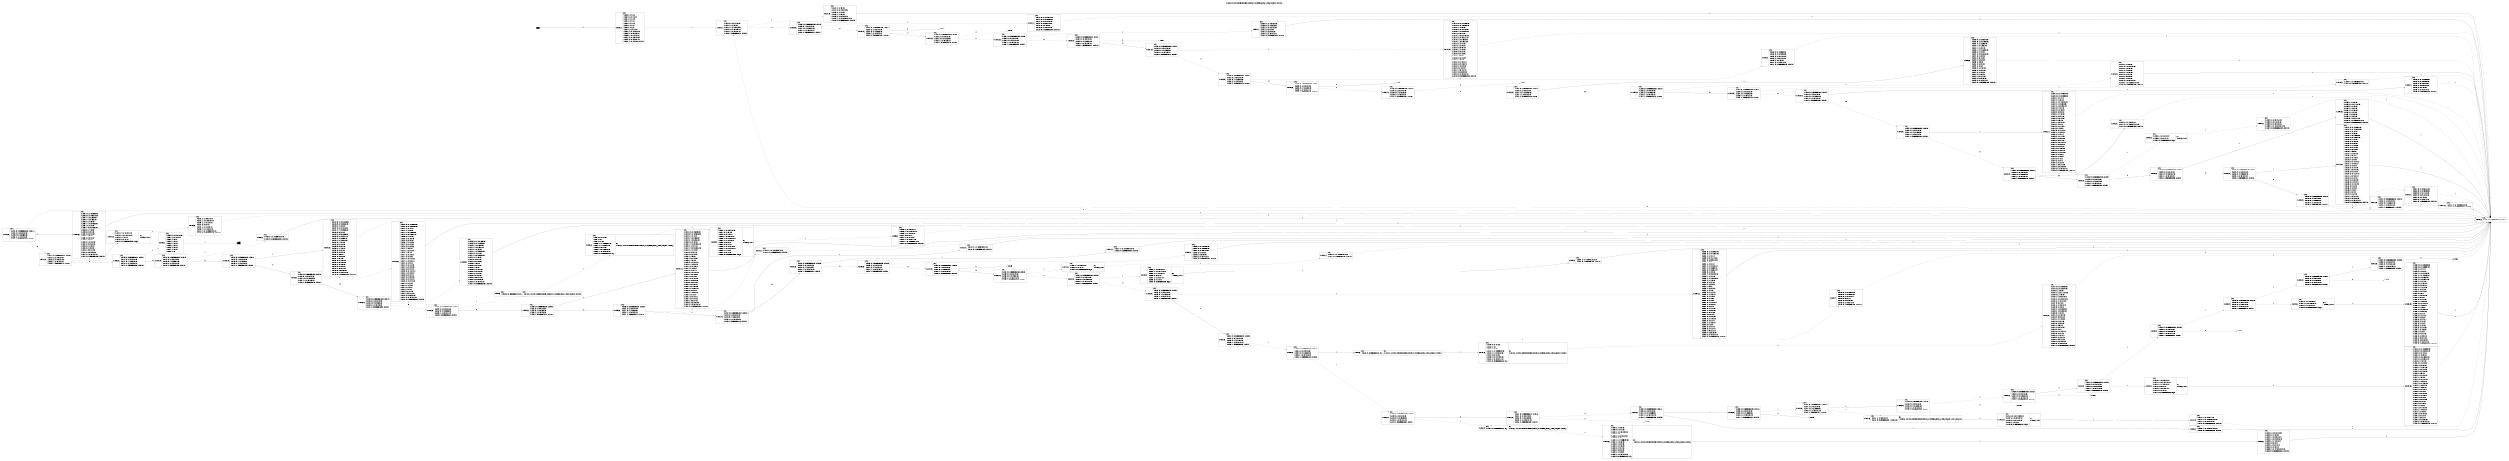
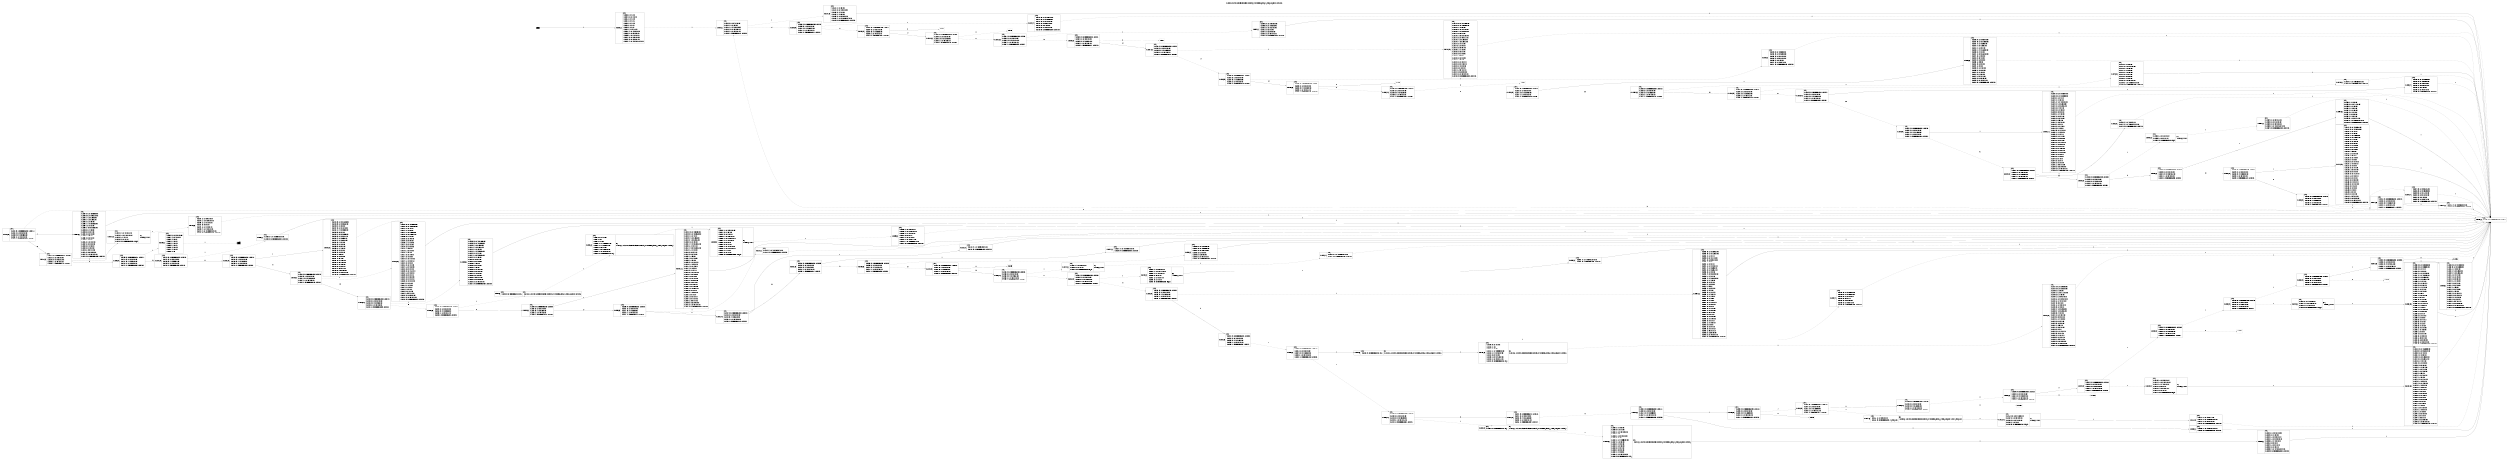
none -> (2456, 286)
(1647, 422) -> none
